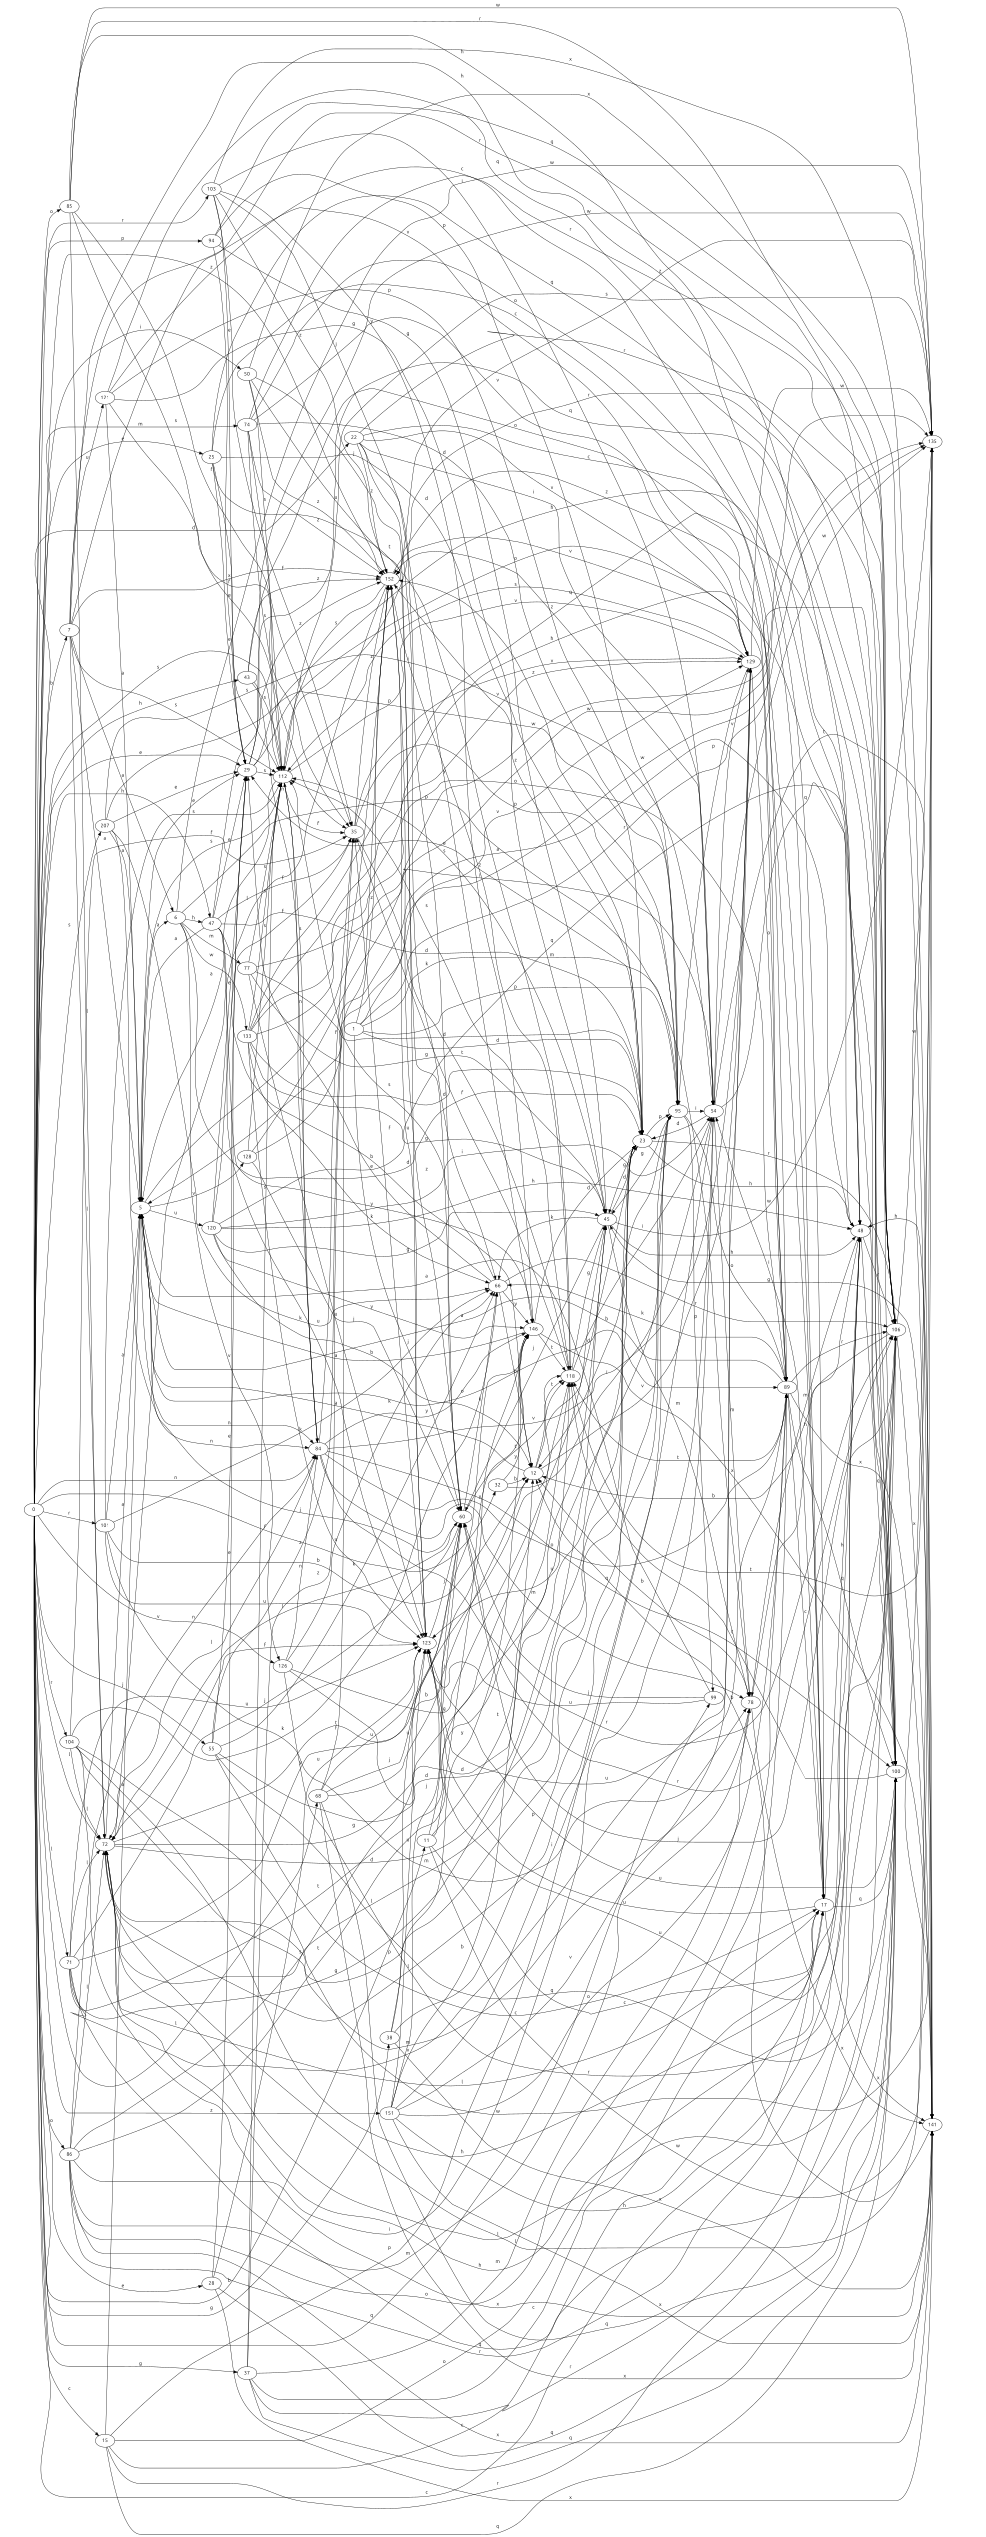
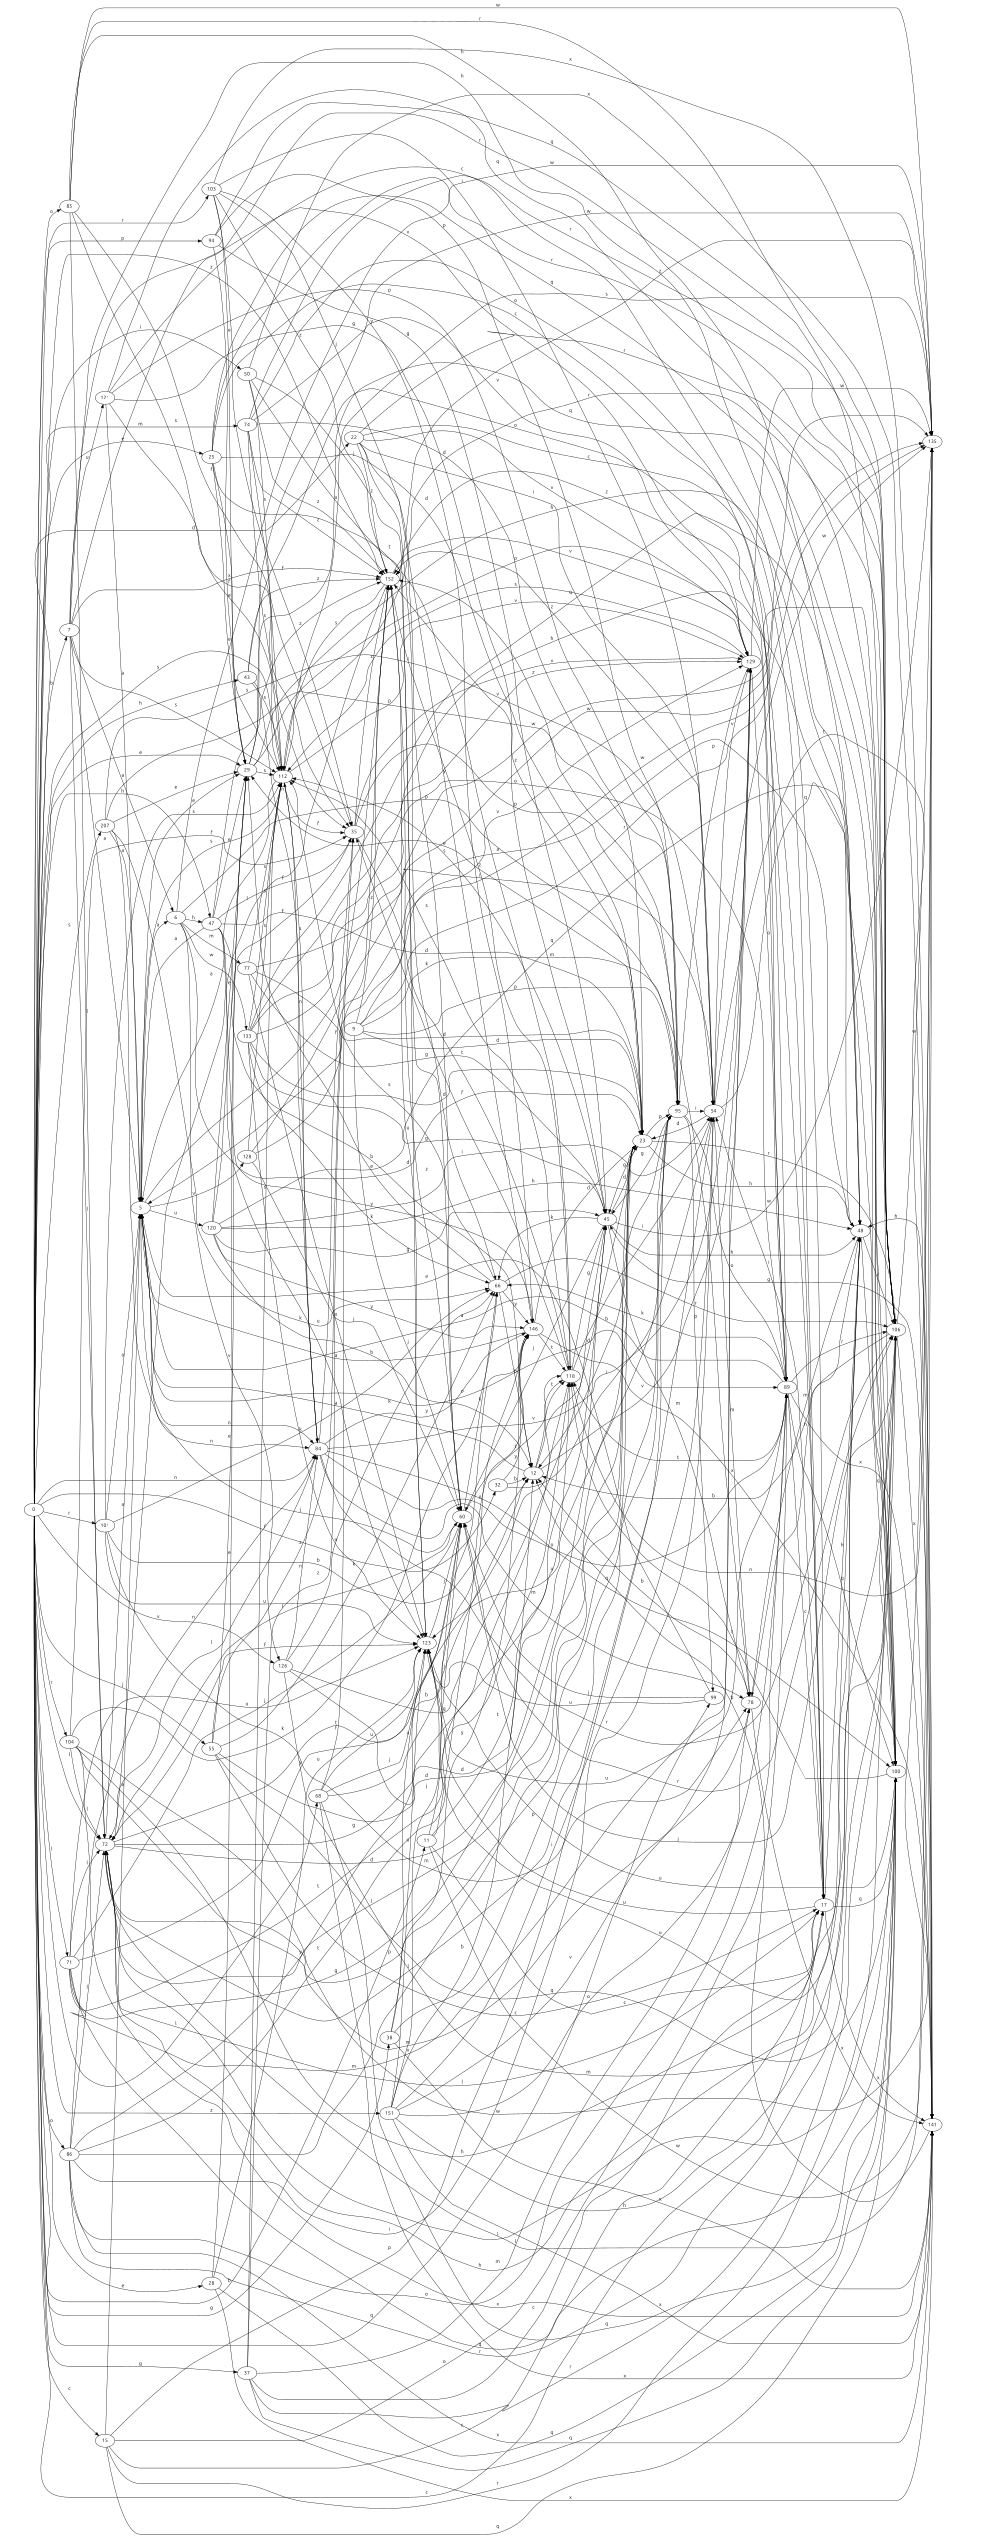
none -> (835, 453)
(354, 1029) -> (354, 1029)
(390, 1239) -> none
(751, 1570) -> (751, 1570)
(301, 1952) -> (301, 1952)
(589, 2072) -> (589, 2072)
(516, 2173) -> (529, 1786)
